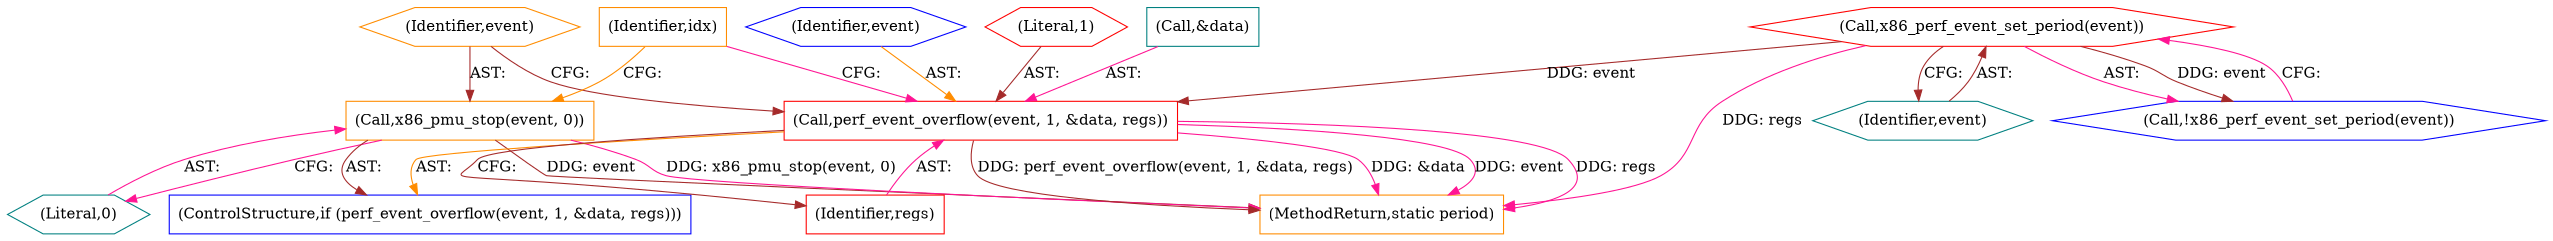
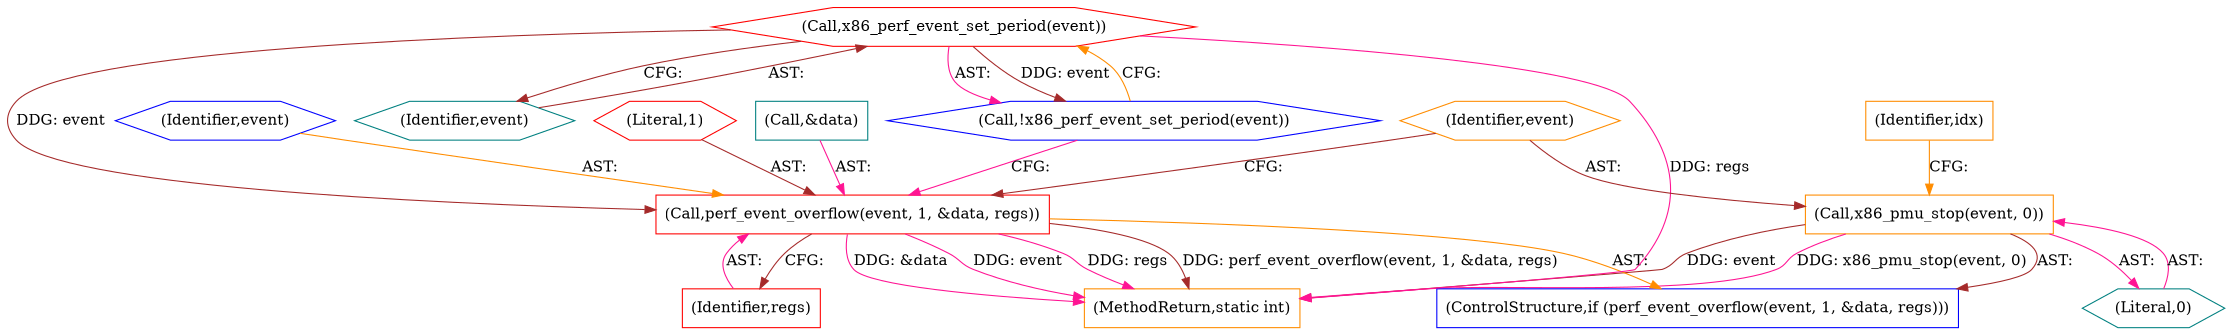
(2241, 55) -> (1115, 71)
(817, 72) -> (998, 166)
(316, 168) -> (2139, 261)
(1382, 214) -> (1192, 308)
